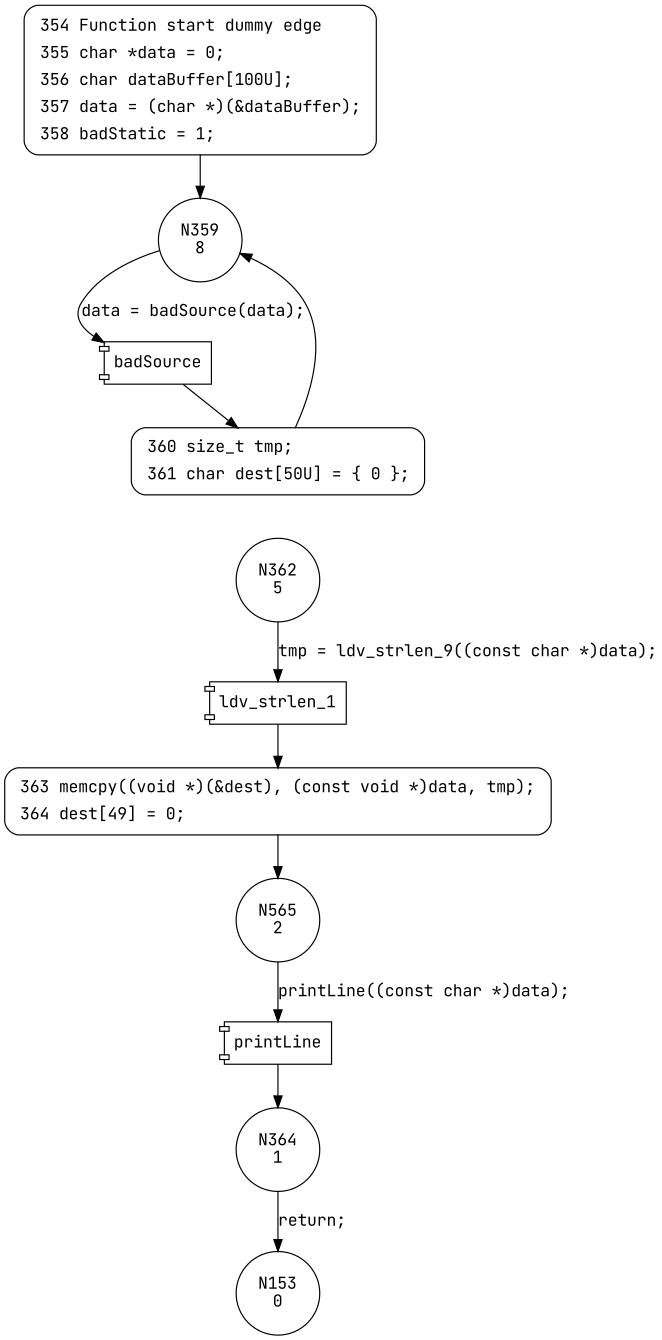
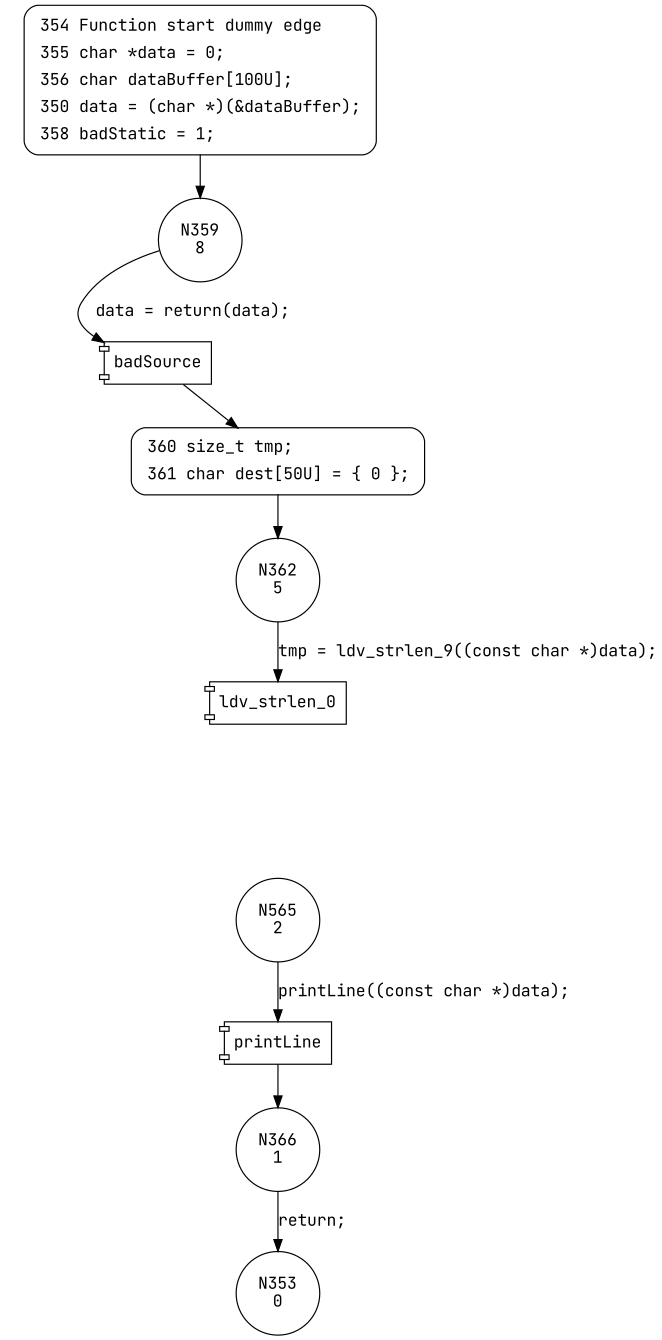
(55, 107) -> (55, 107)
(193, 312) -> (193, 312)
(314, 331) -> (278, 510)
(278, 703) -> (278, 703)
(278, 801) -> none
(278, 1150) -> (278, 1150)
(278, 1293) -> (278, 1293)
